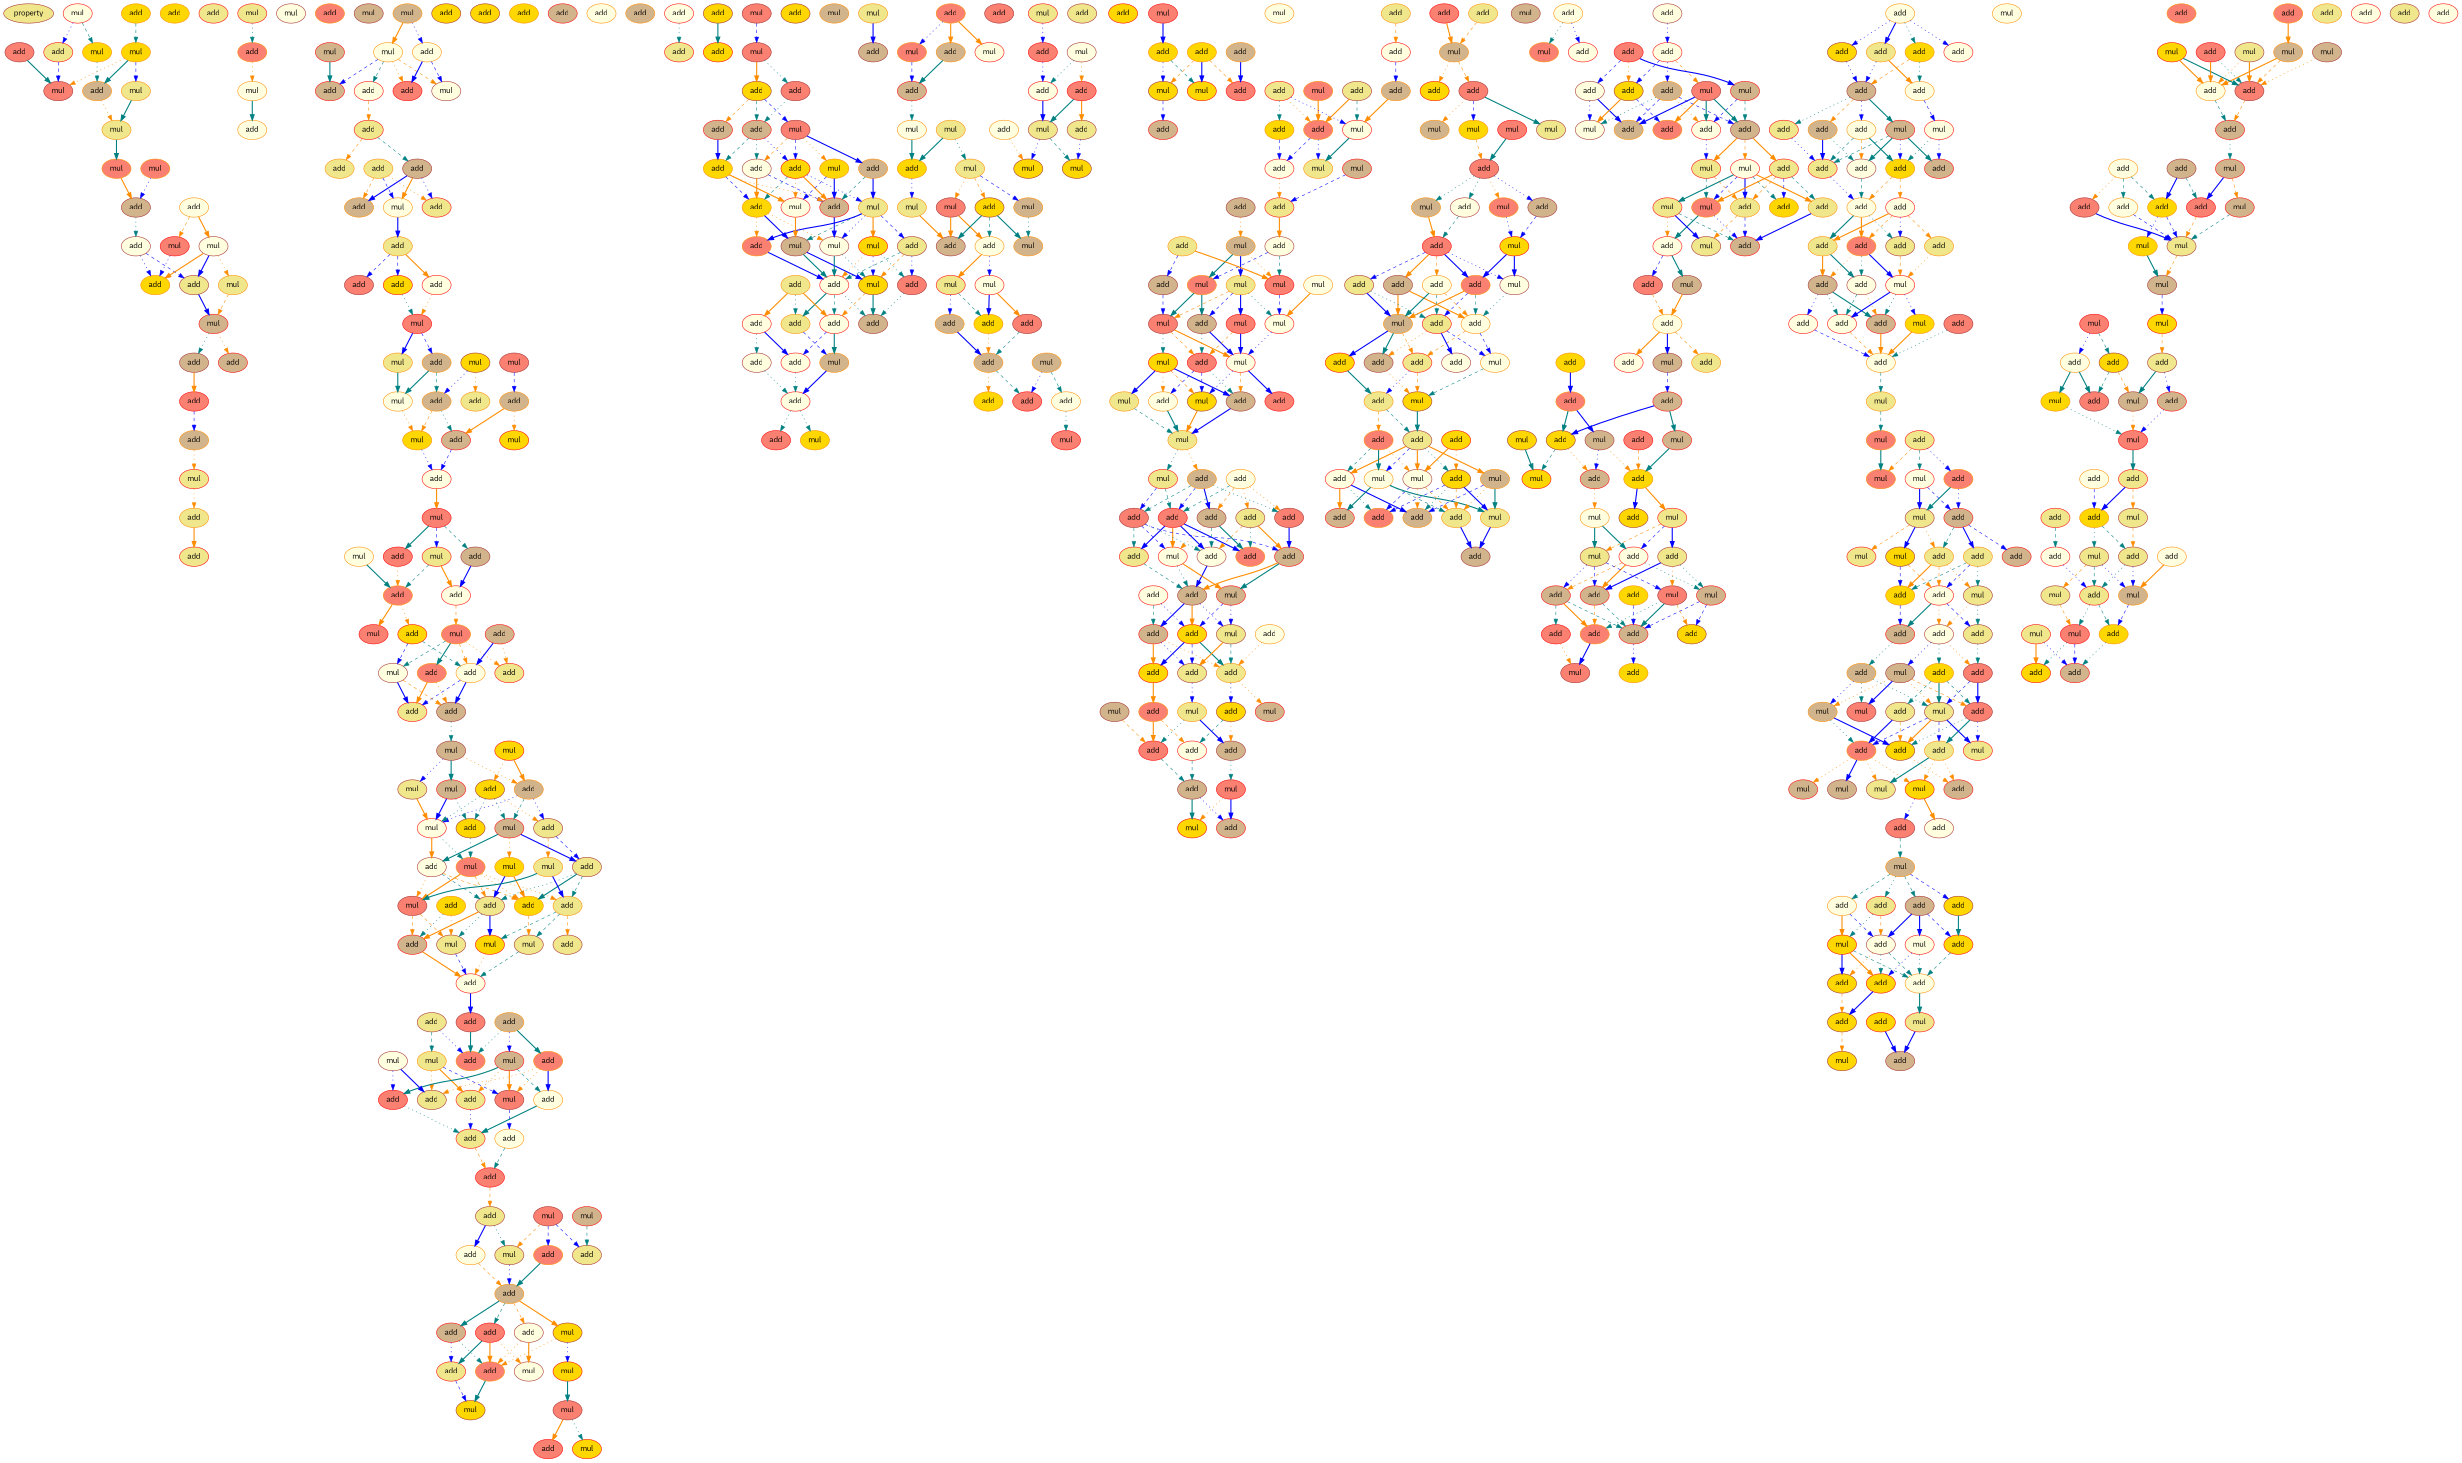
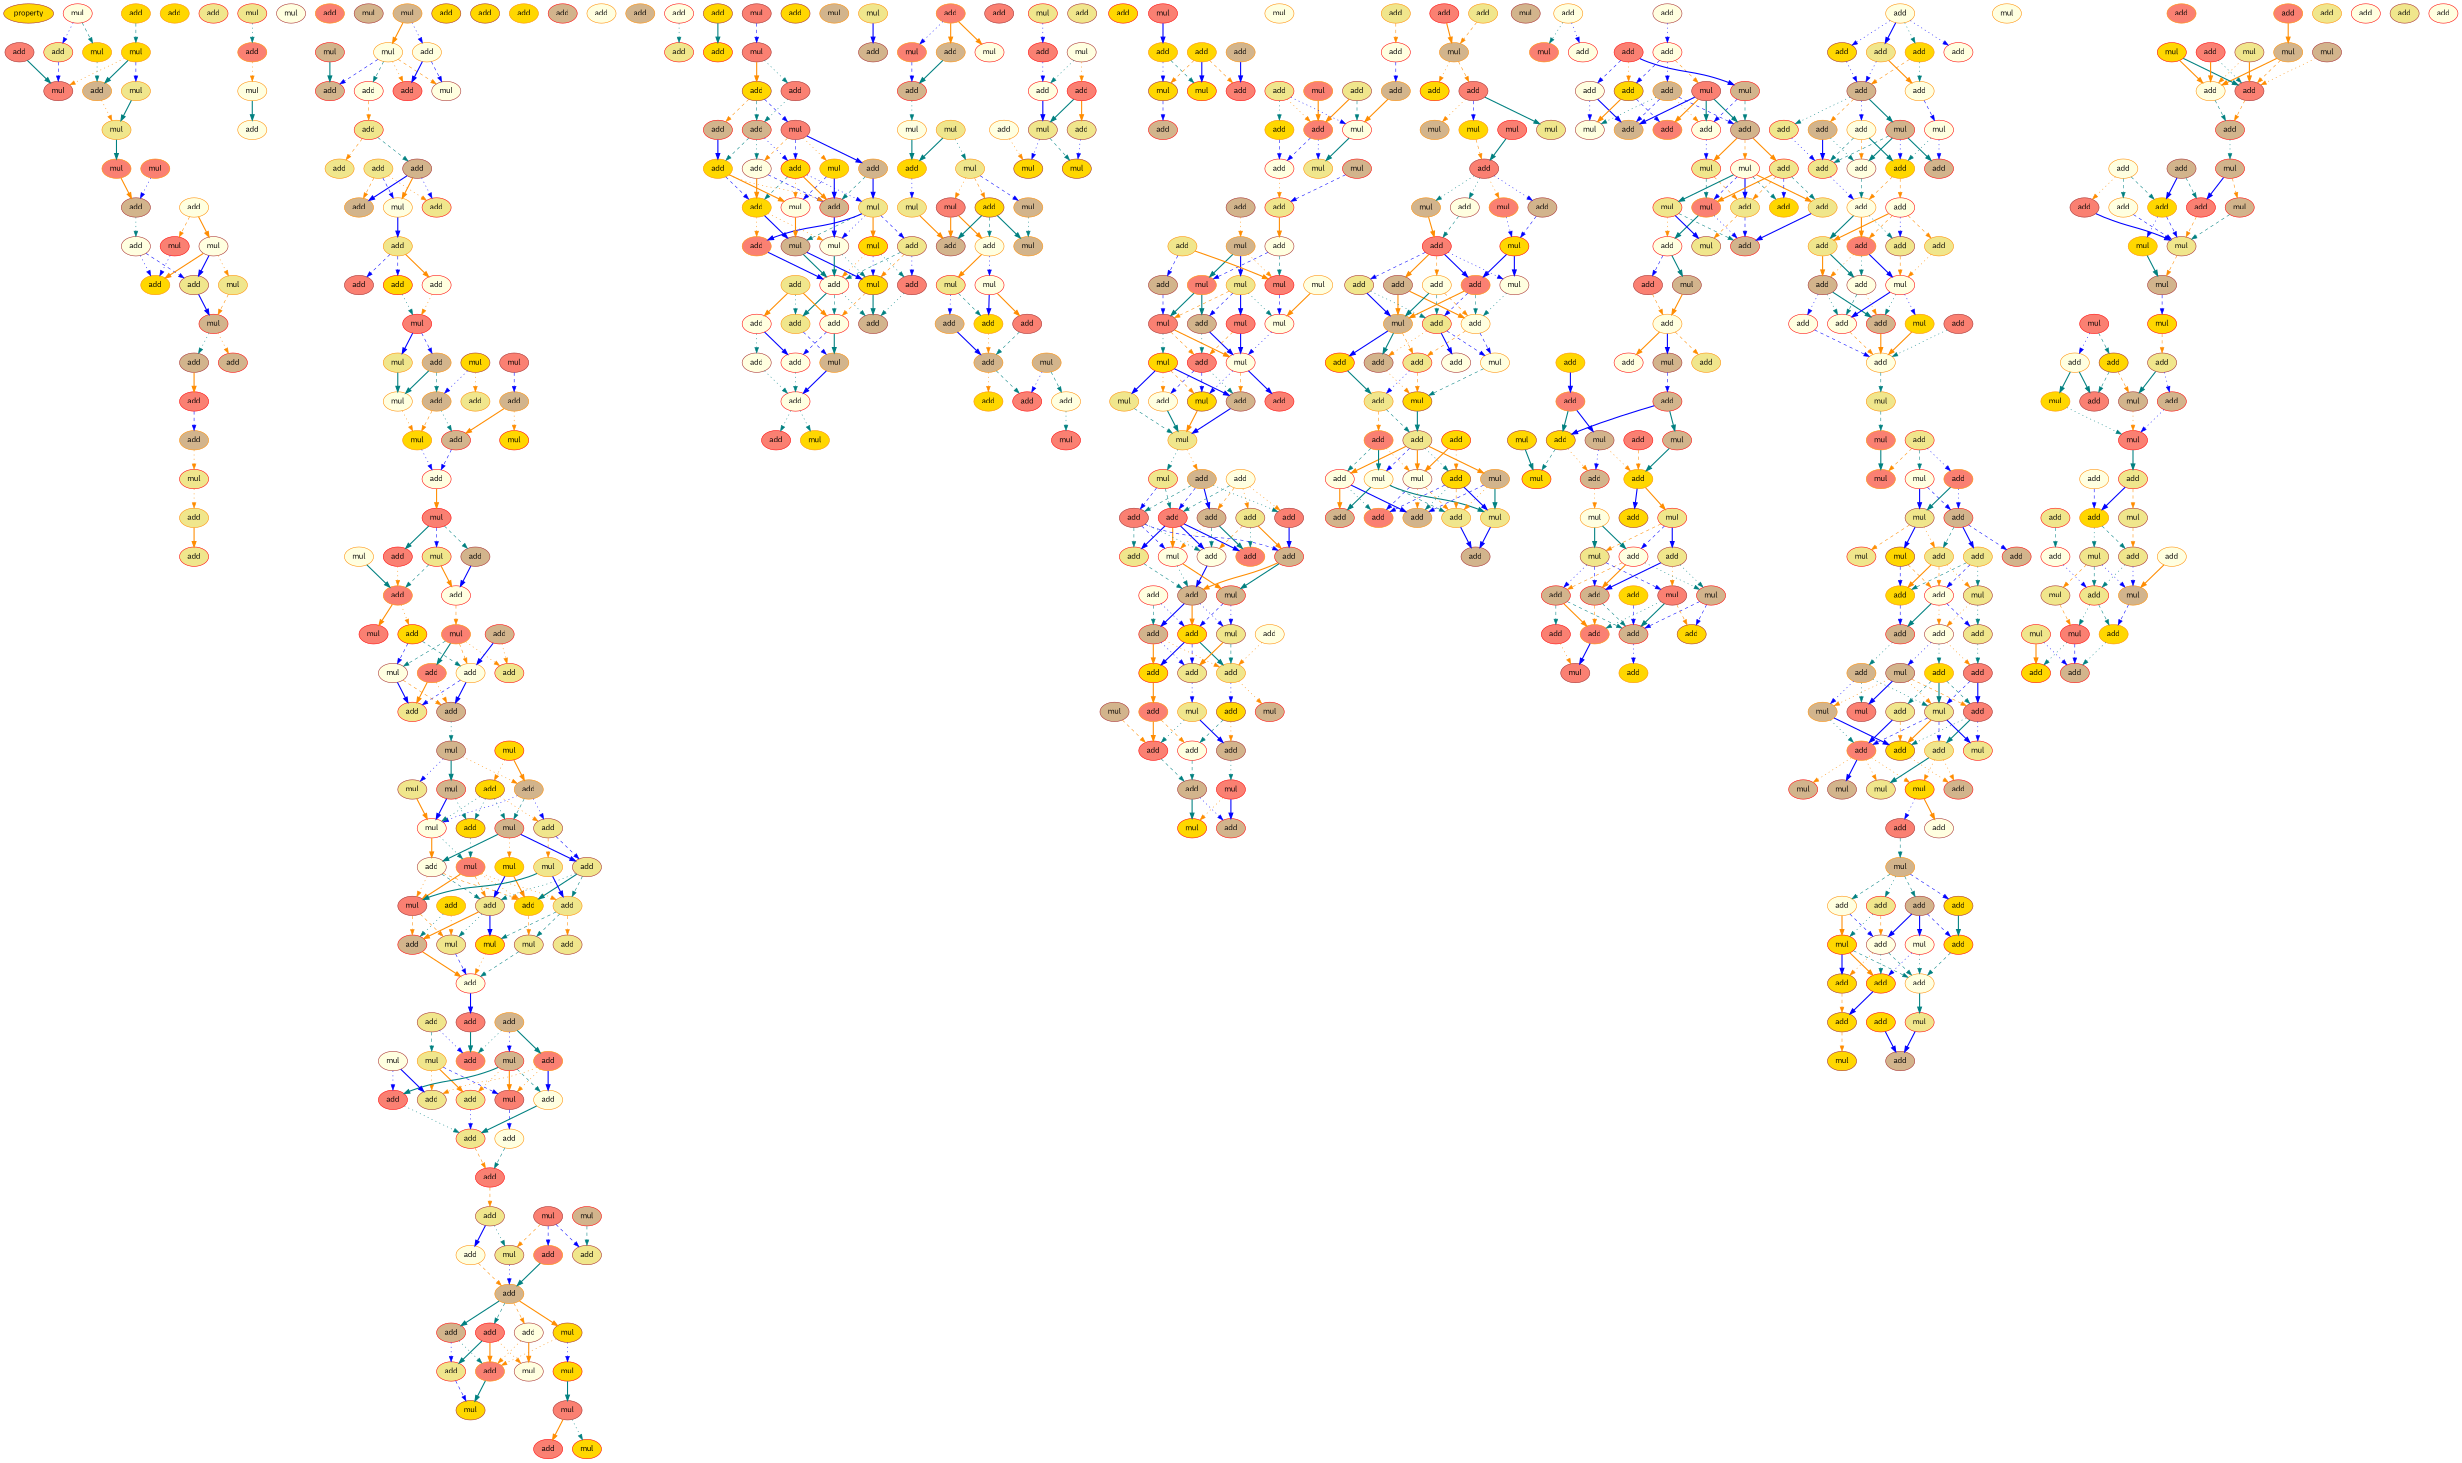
(29, 13) -> (29, 13)
